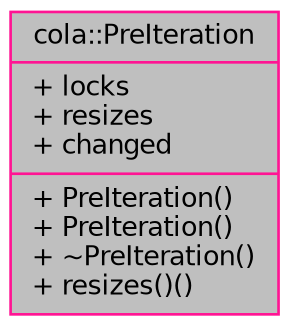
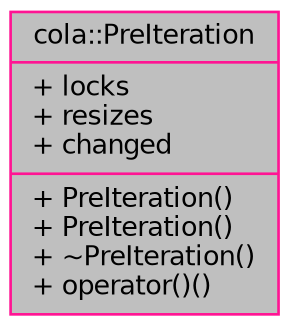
(113, 286) -> (122, 286)
